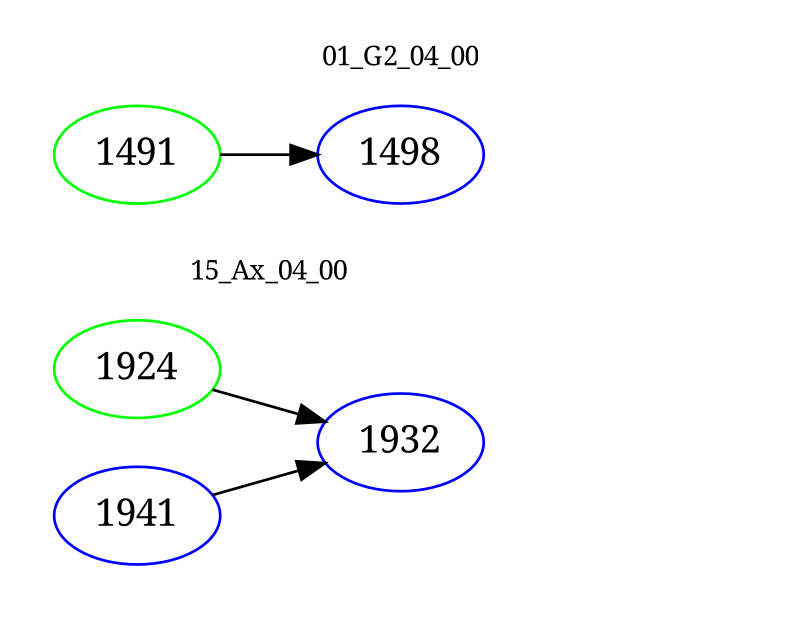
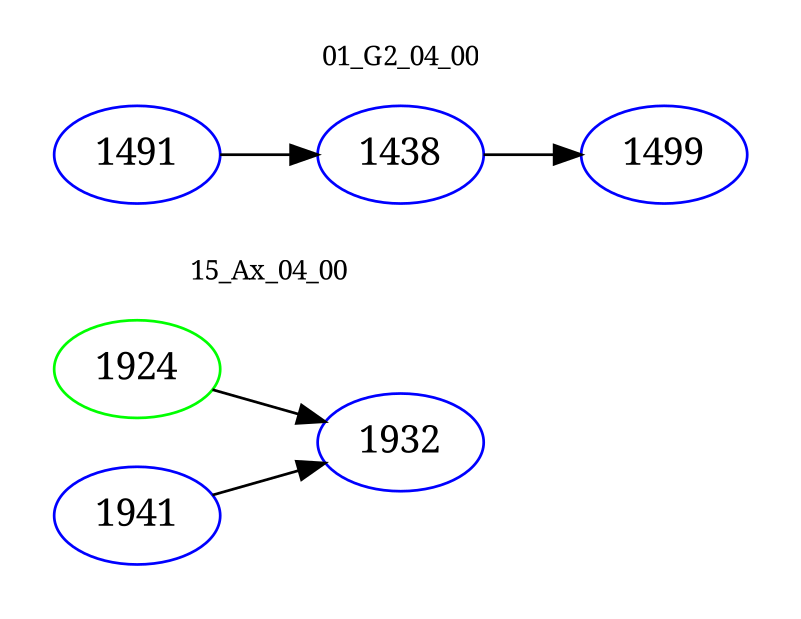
(137, 155) -> (137, 155)
(401, 155) -> (401, 155)
none -> (664, 155)
